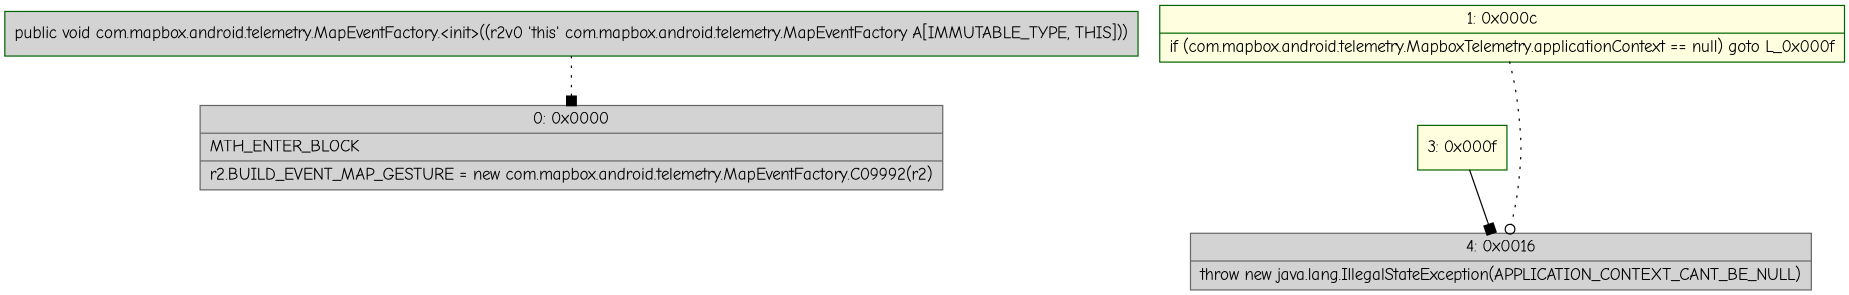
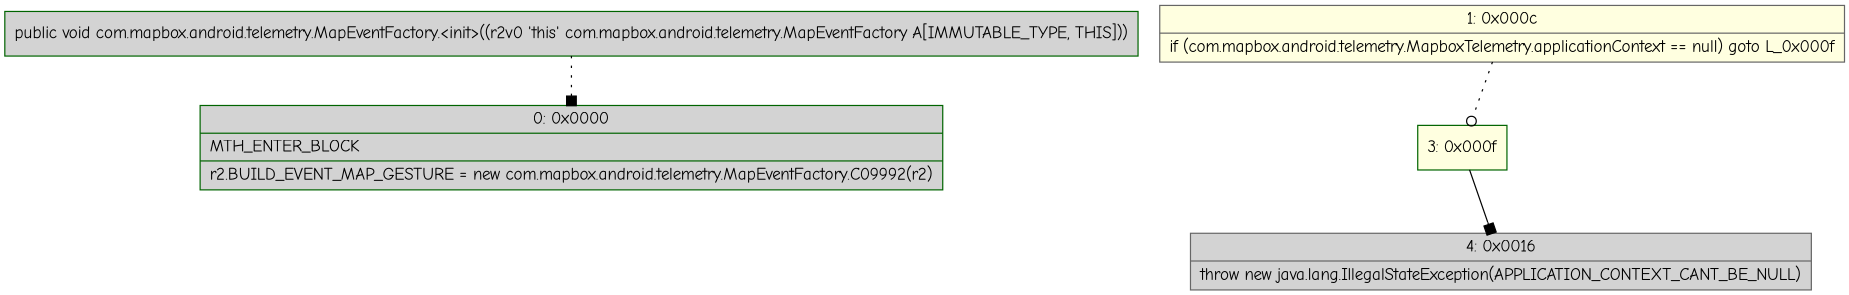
(1502, 34) -> (1502, 34)
(1521, 143) -> (1483, 89)
(571, 148) -> (571, 148)
